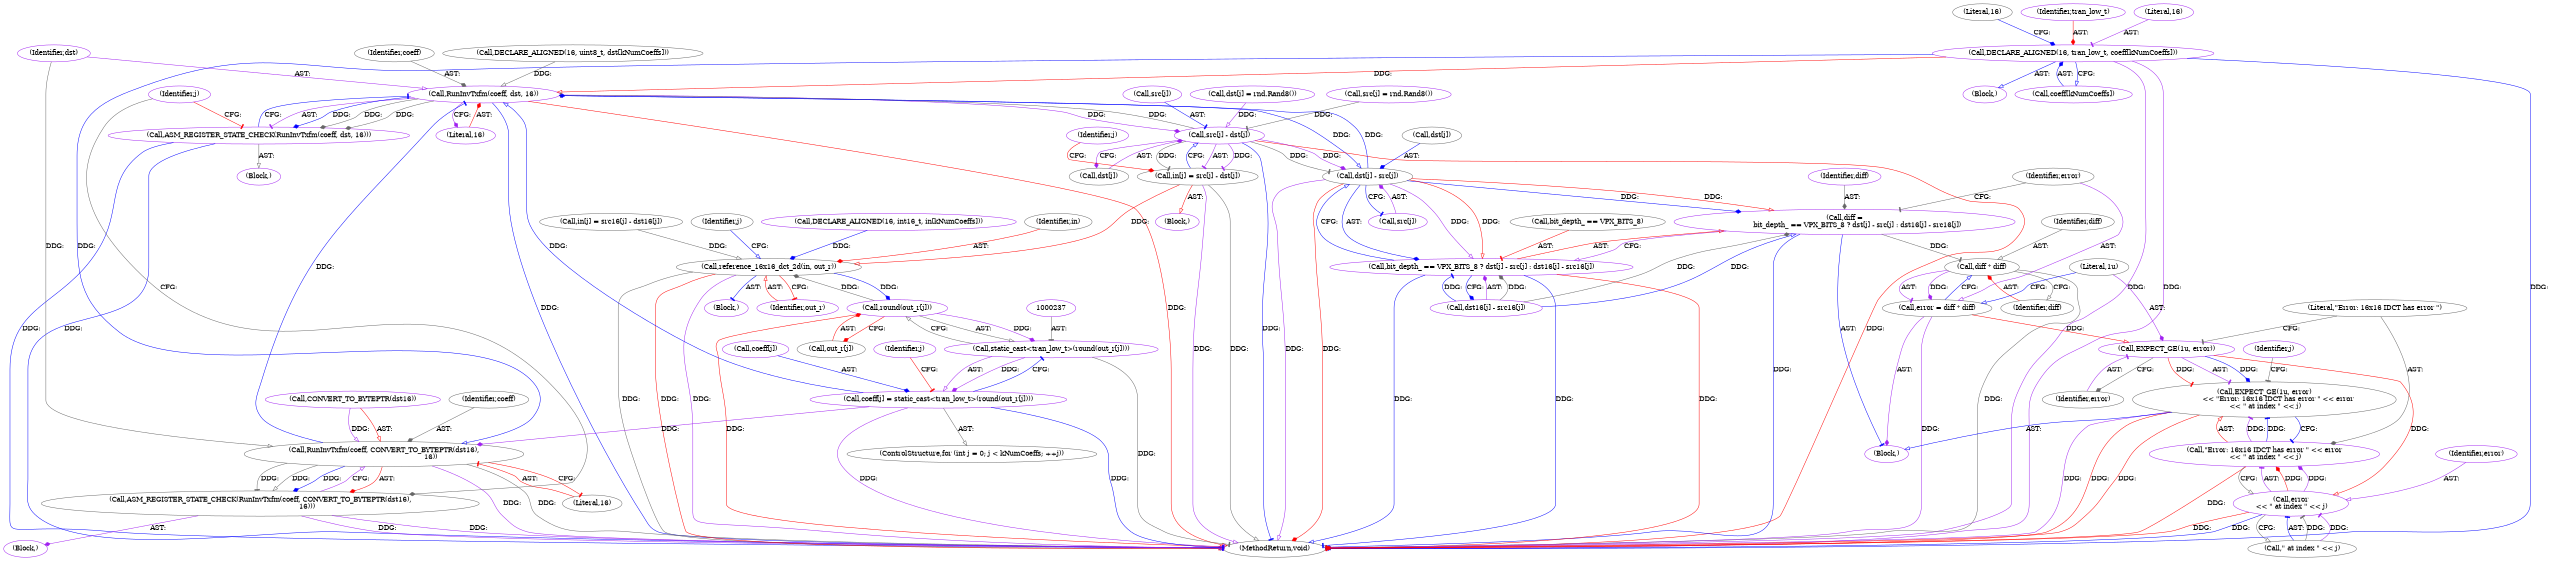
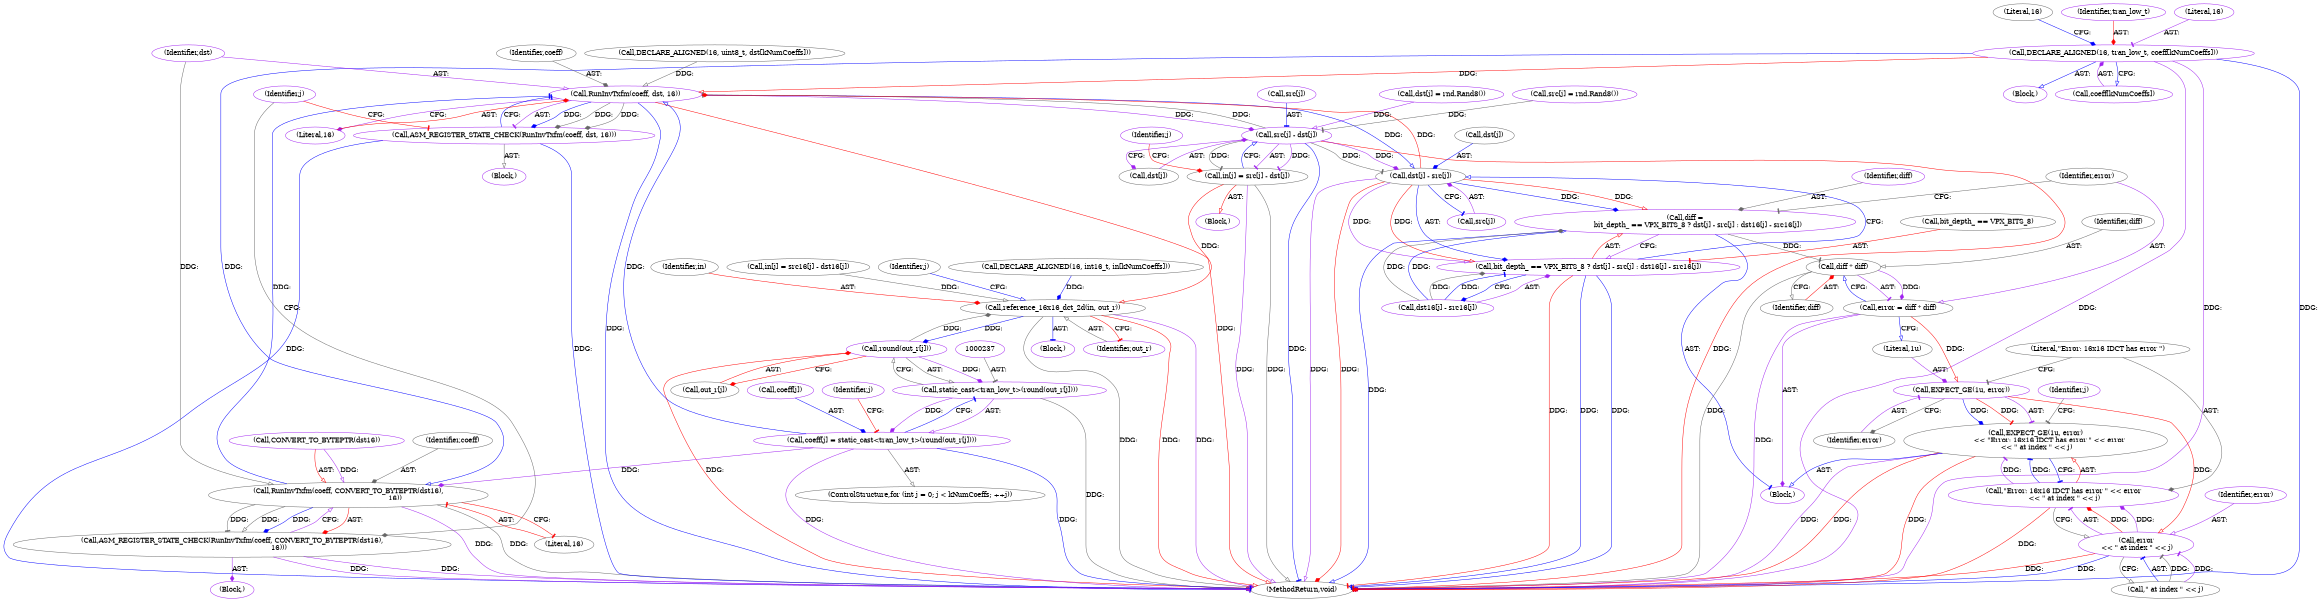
(2057, 77) -> (2098, 77)
(984, 102) -> (1082, 100)
(889, 222) -> (1076, 267)
(2030, 284) -> (1900, 326)
(768, 293) -> (1087, 331)
